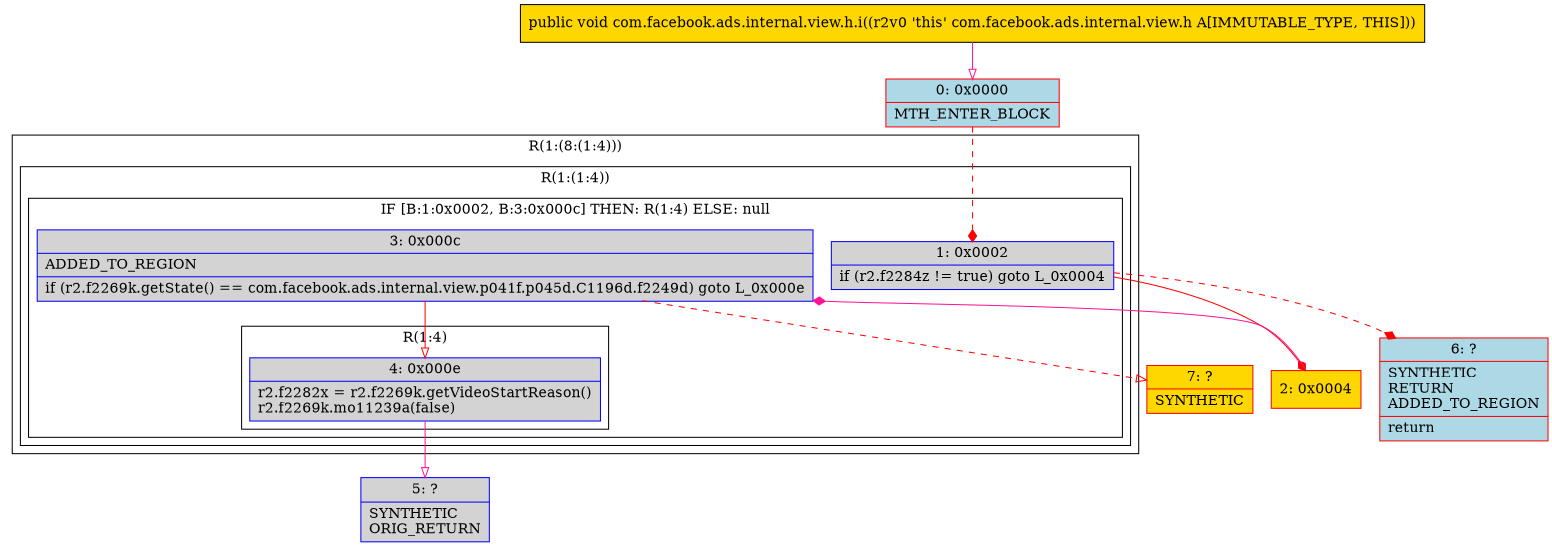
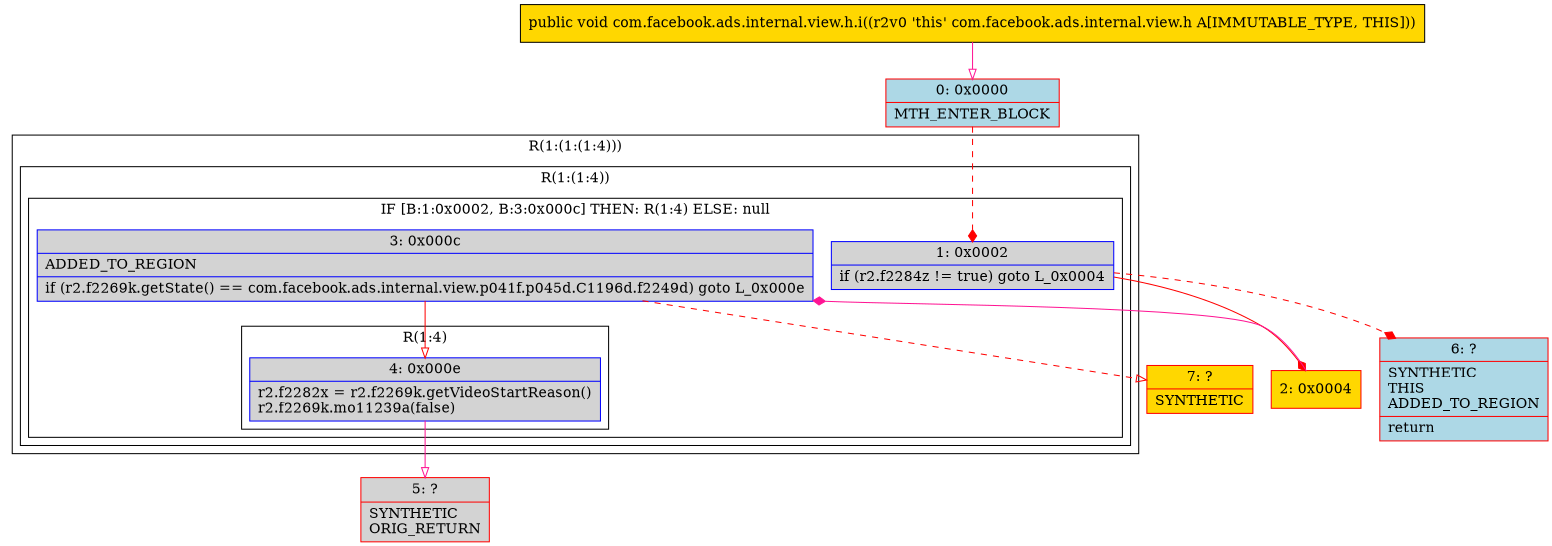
(575, 147) -> (575, 147)
(1421, 388) -> (1407, 388)
(425, 510) -> (425, 510)
